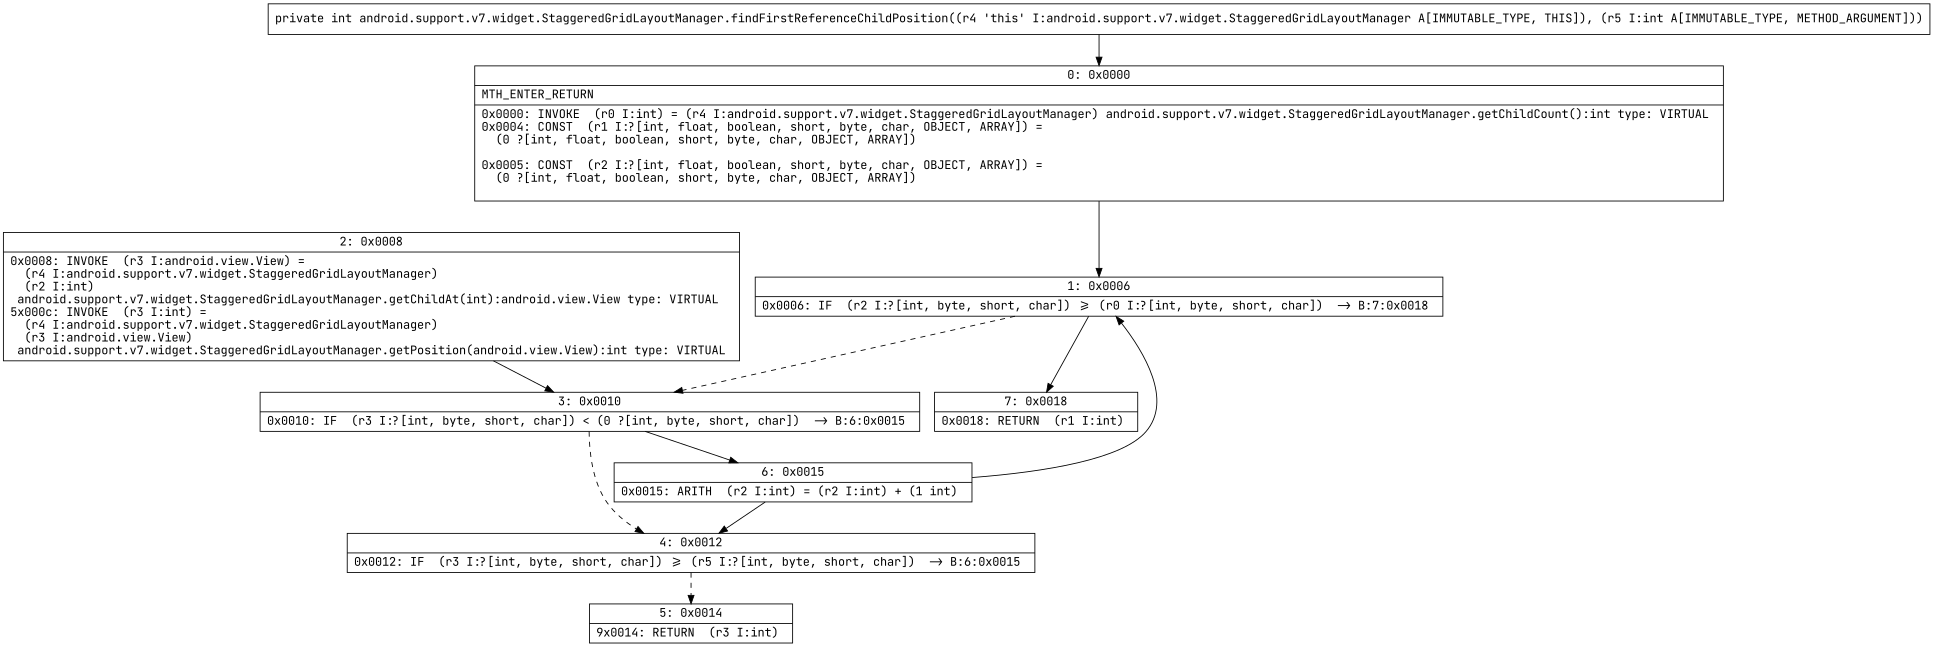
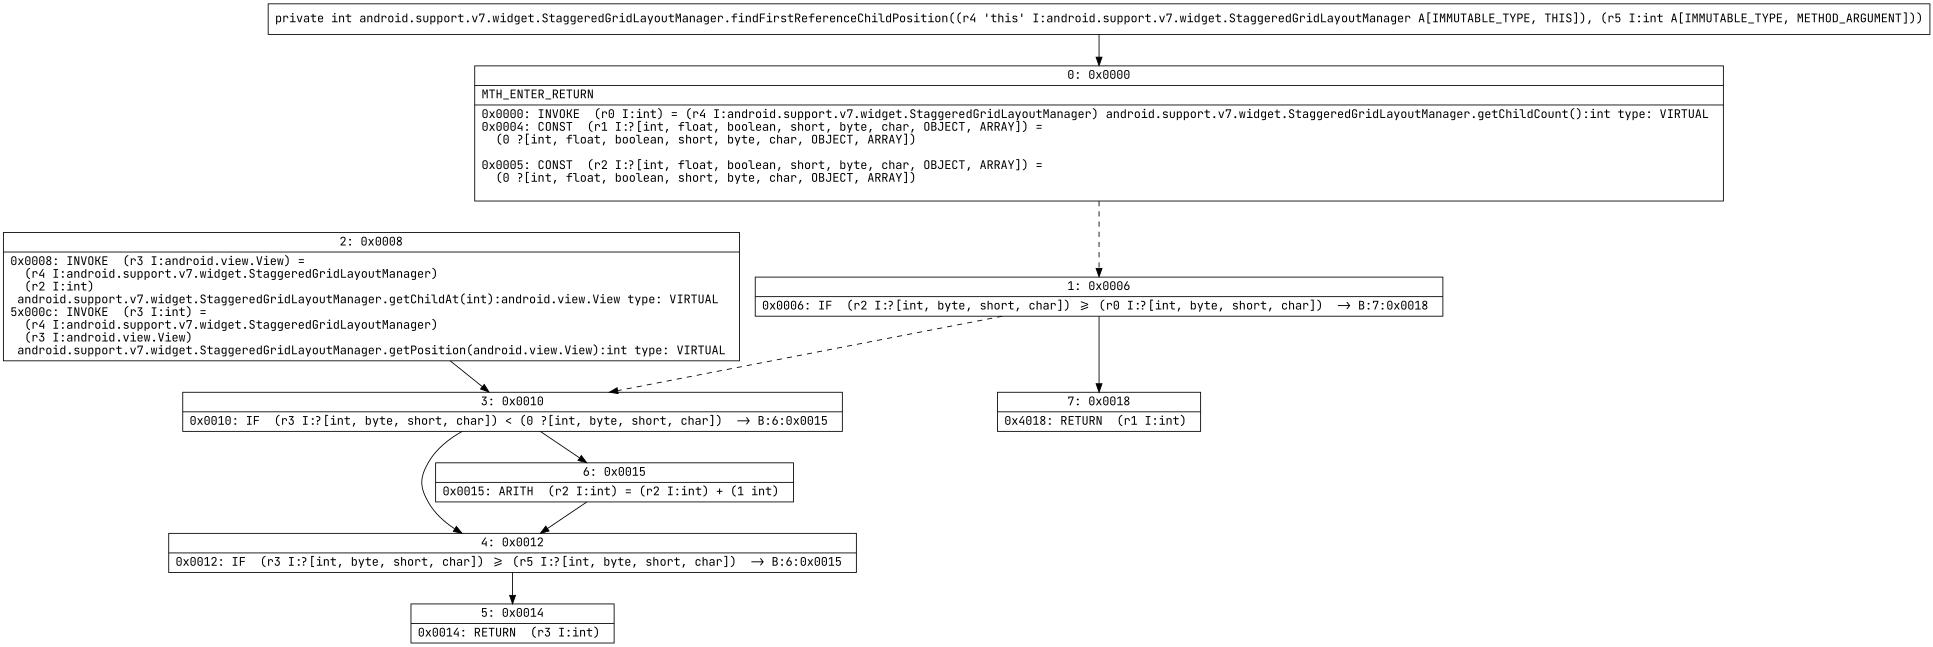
(1099, 235) -> (1099, 235)
(1036, 421) -> (1099, 421)
(1120, 449) -> none
(599, 487) -> (422, 478)
(691, 584) -> (513, 584)
(691, 633) -> (513, 633)
